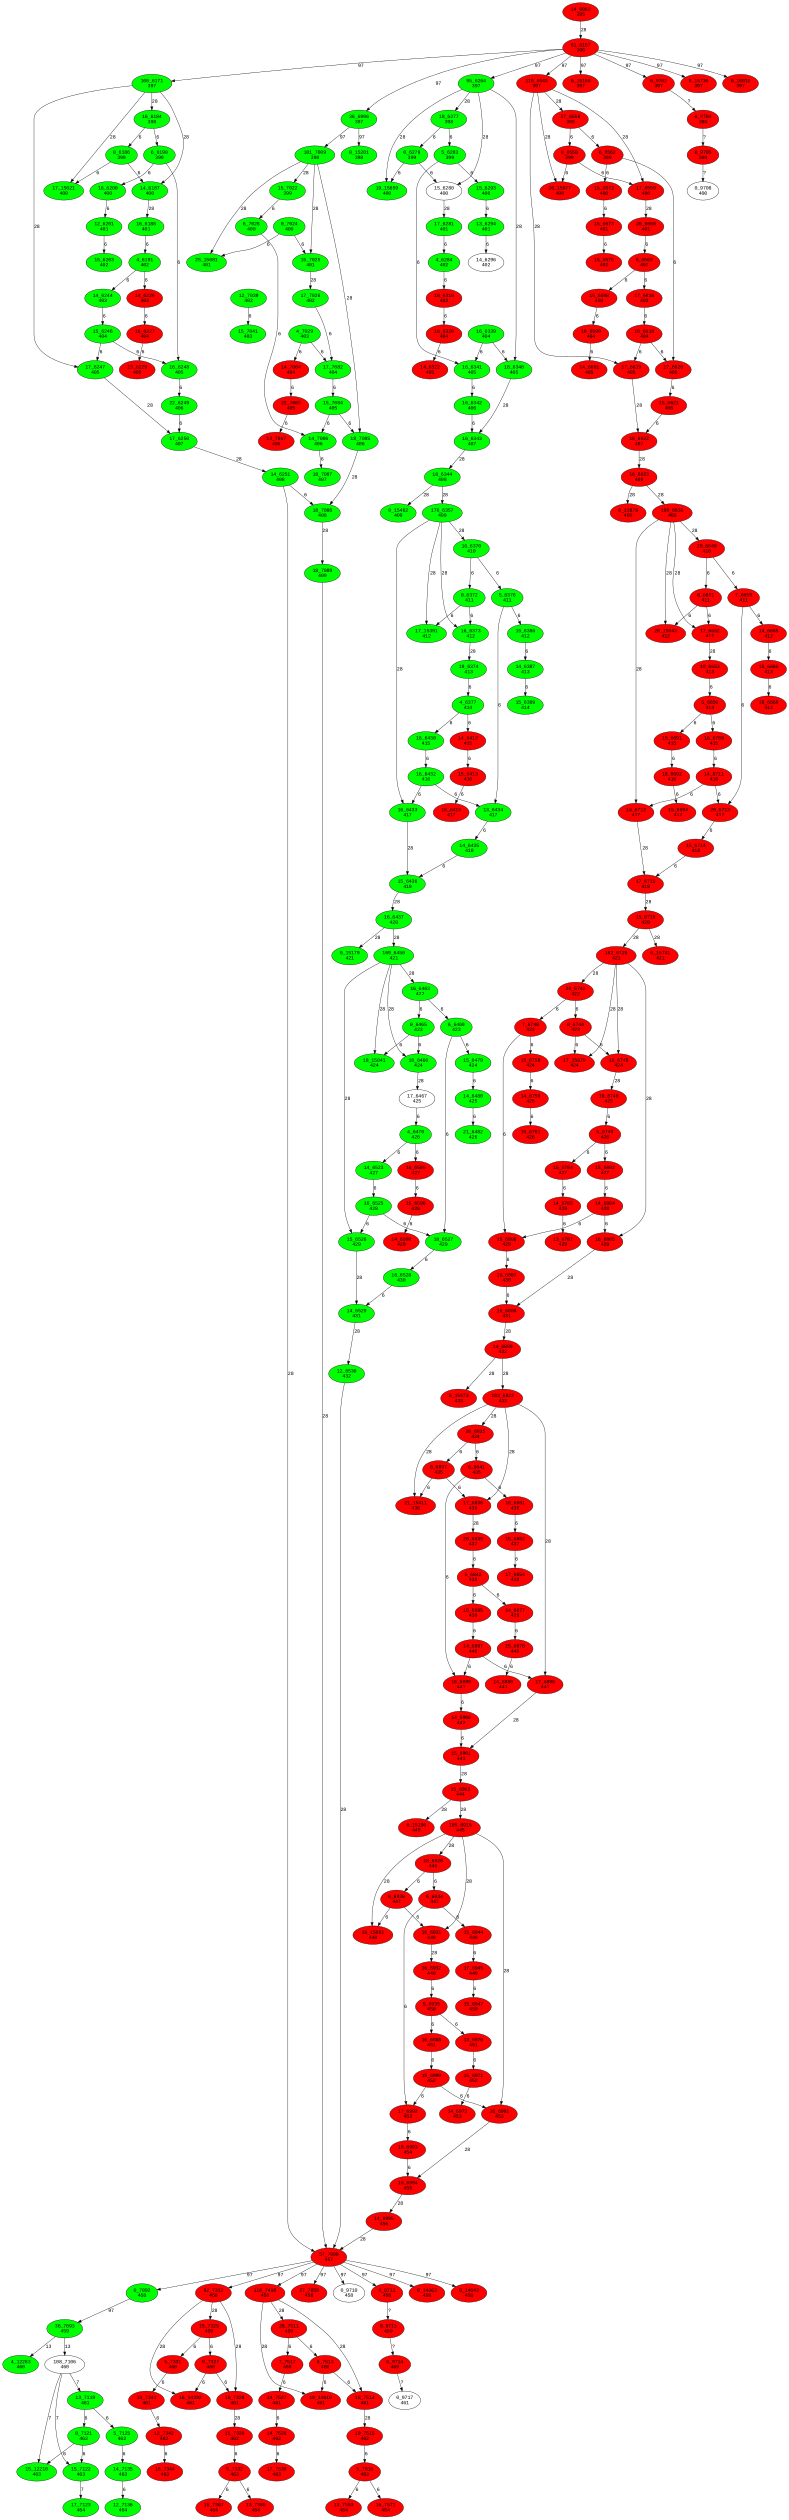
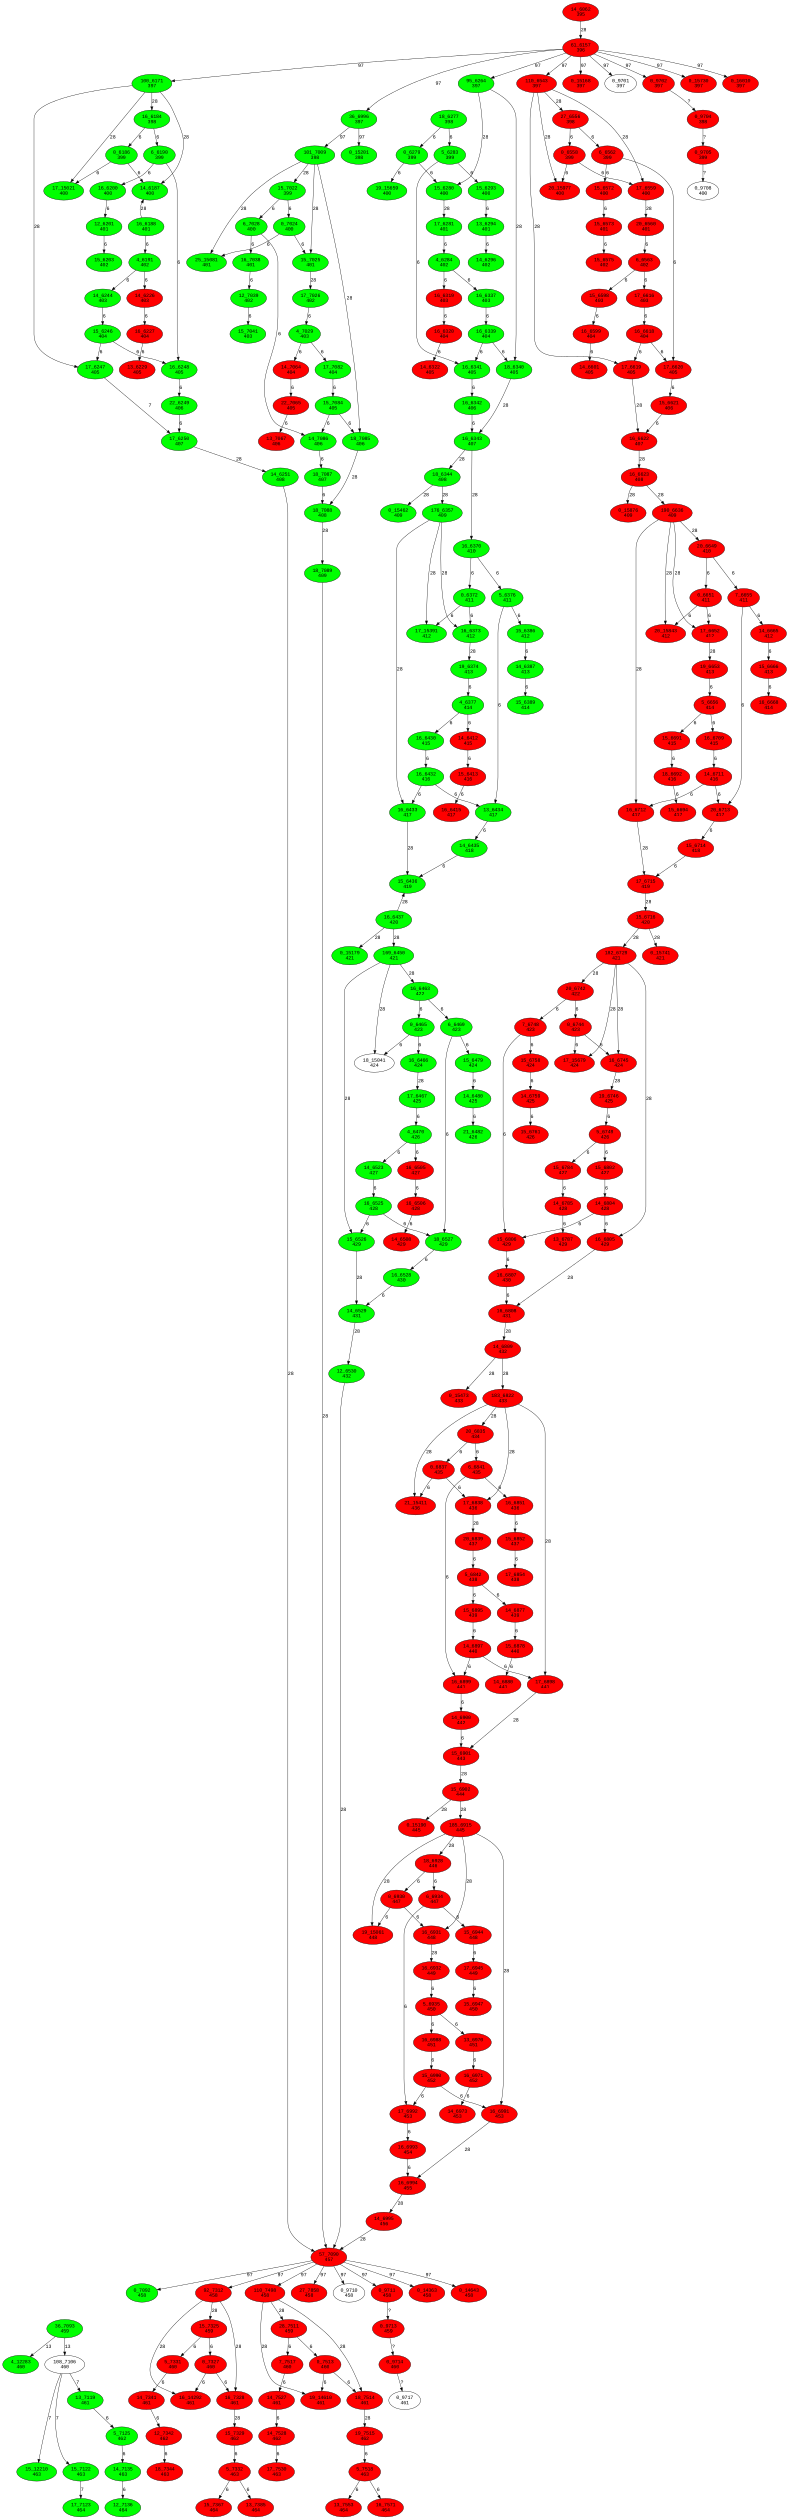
none -> (621, 84)
(464, 100) -> none
(410, 123) -> none
(444, 191) -> (444, 191)
(148, 207) -> (140, 210)
none -> (288, 207)
none -> (251, 262)
(486, 262) -> (486, 262)
none -> (486, 298)
(326, 331) -> (308, 314)
(150, 406) -> (150, 406)
(300, 494) -> (322, 493)
(456, 530) -> (472, 493)
(394, 899) -> (400, 904)
(388, 1011) -> none
(374, 1063) -> (374, 1063)
(417, 1099) -> (417, 1099)
(105, 2310) -> none
(84, 2436) -> none
